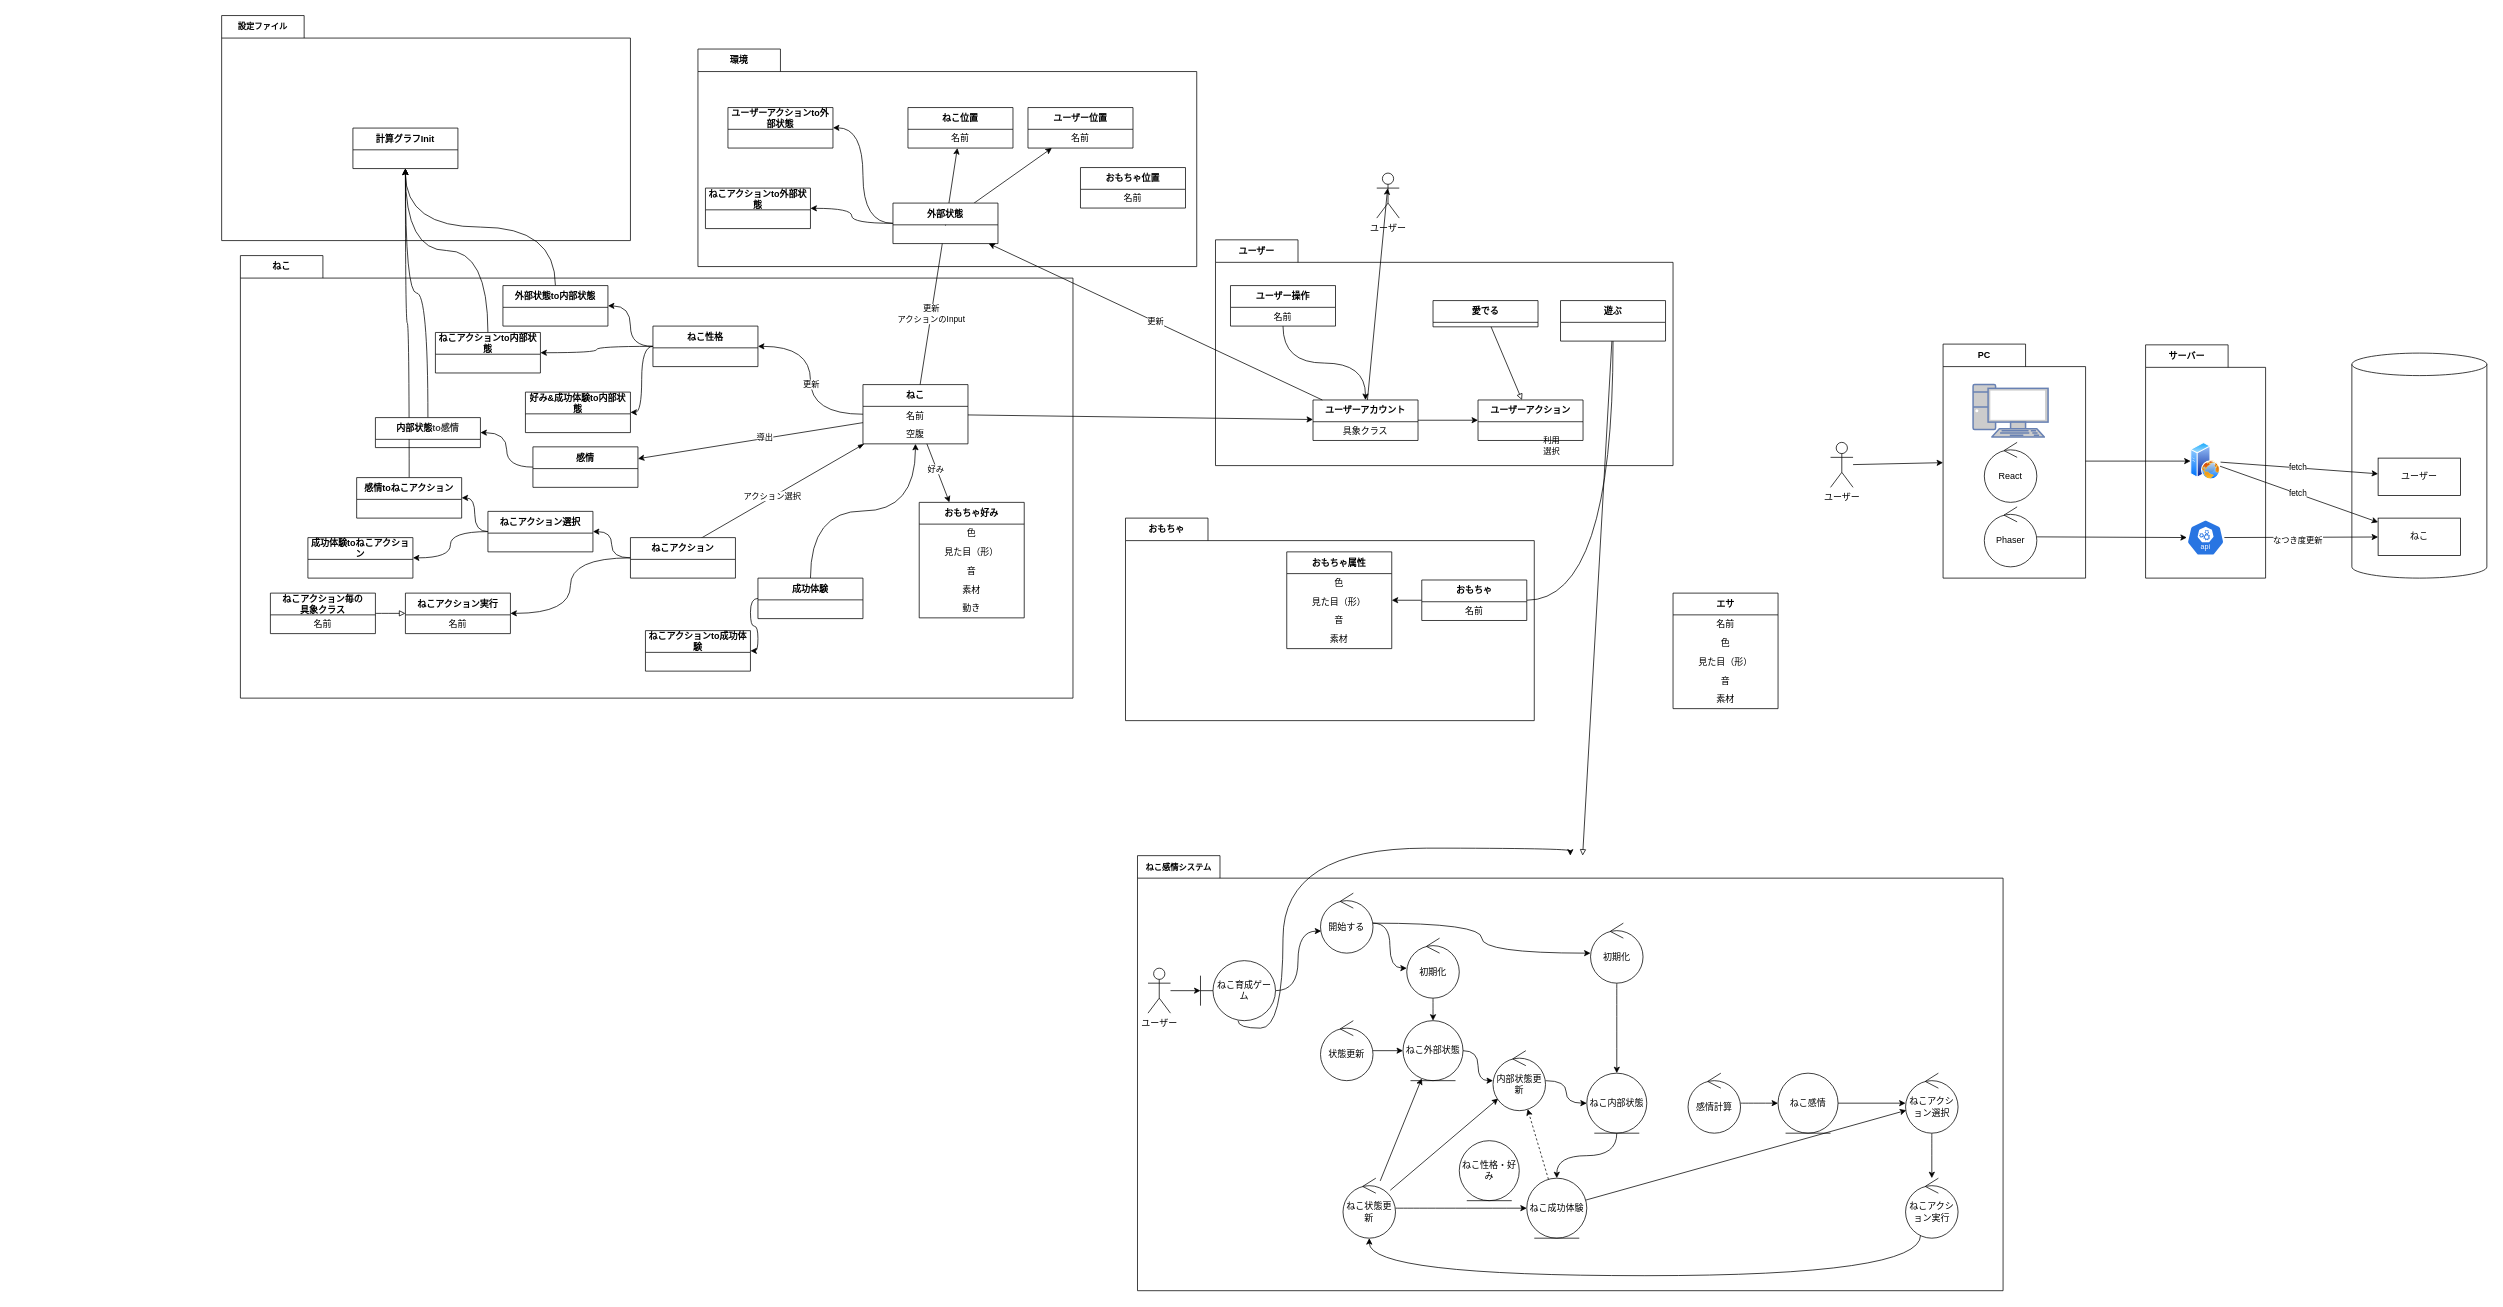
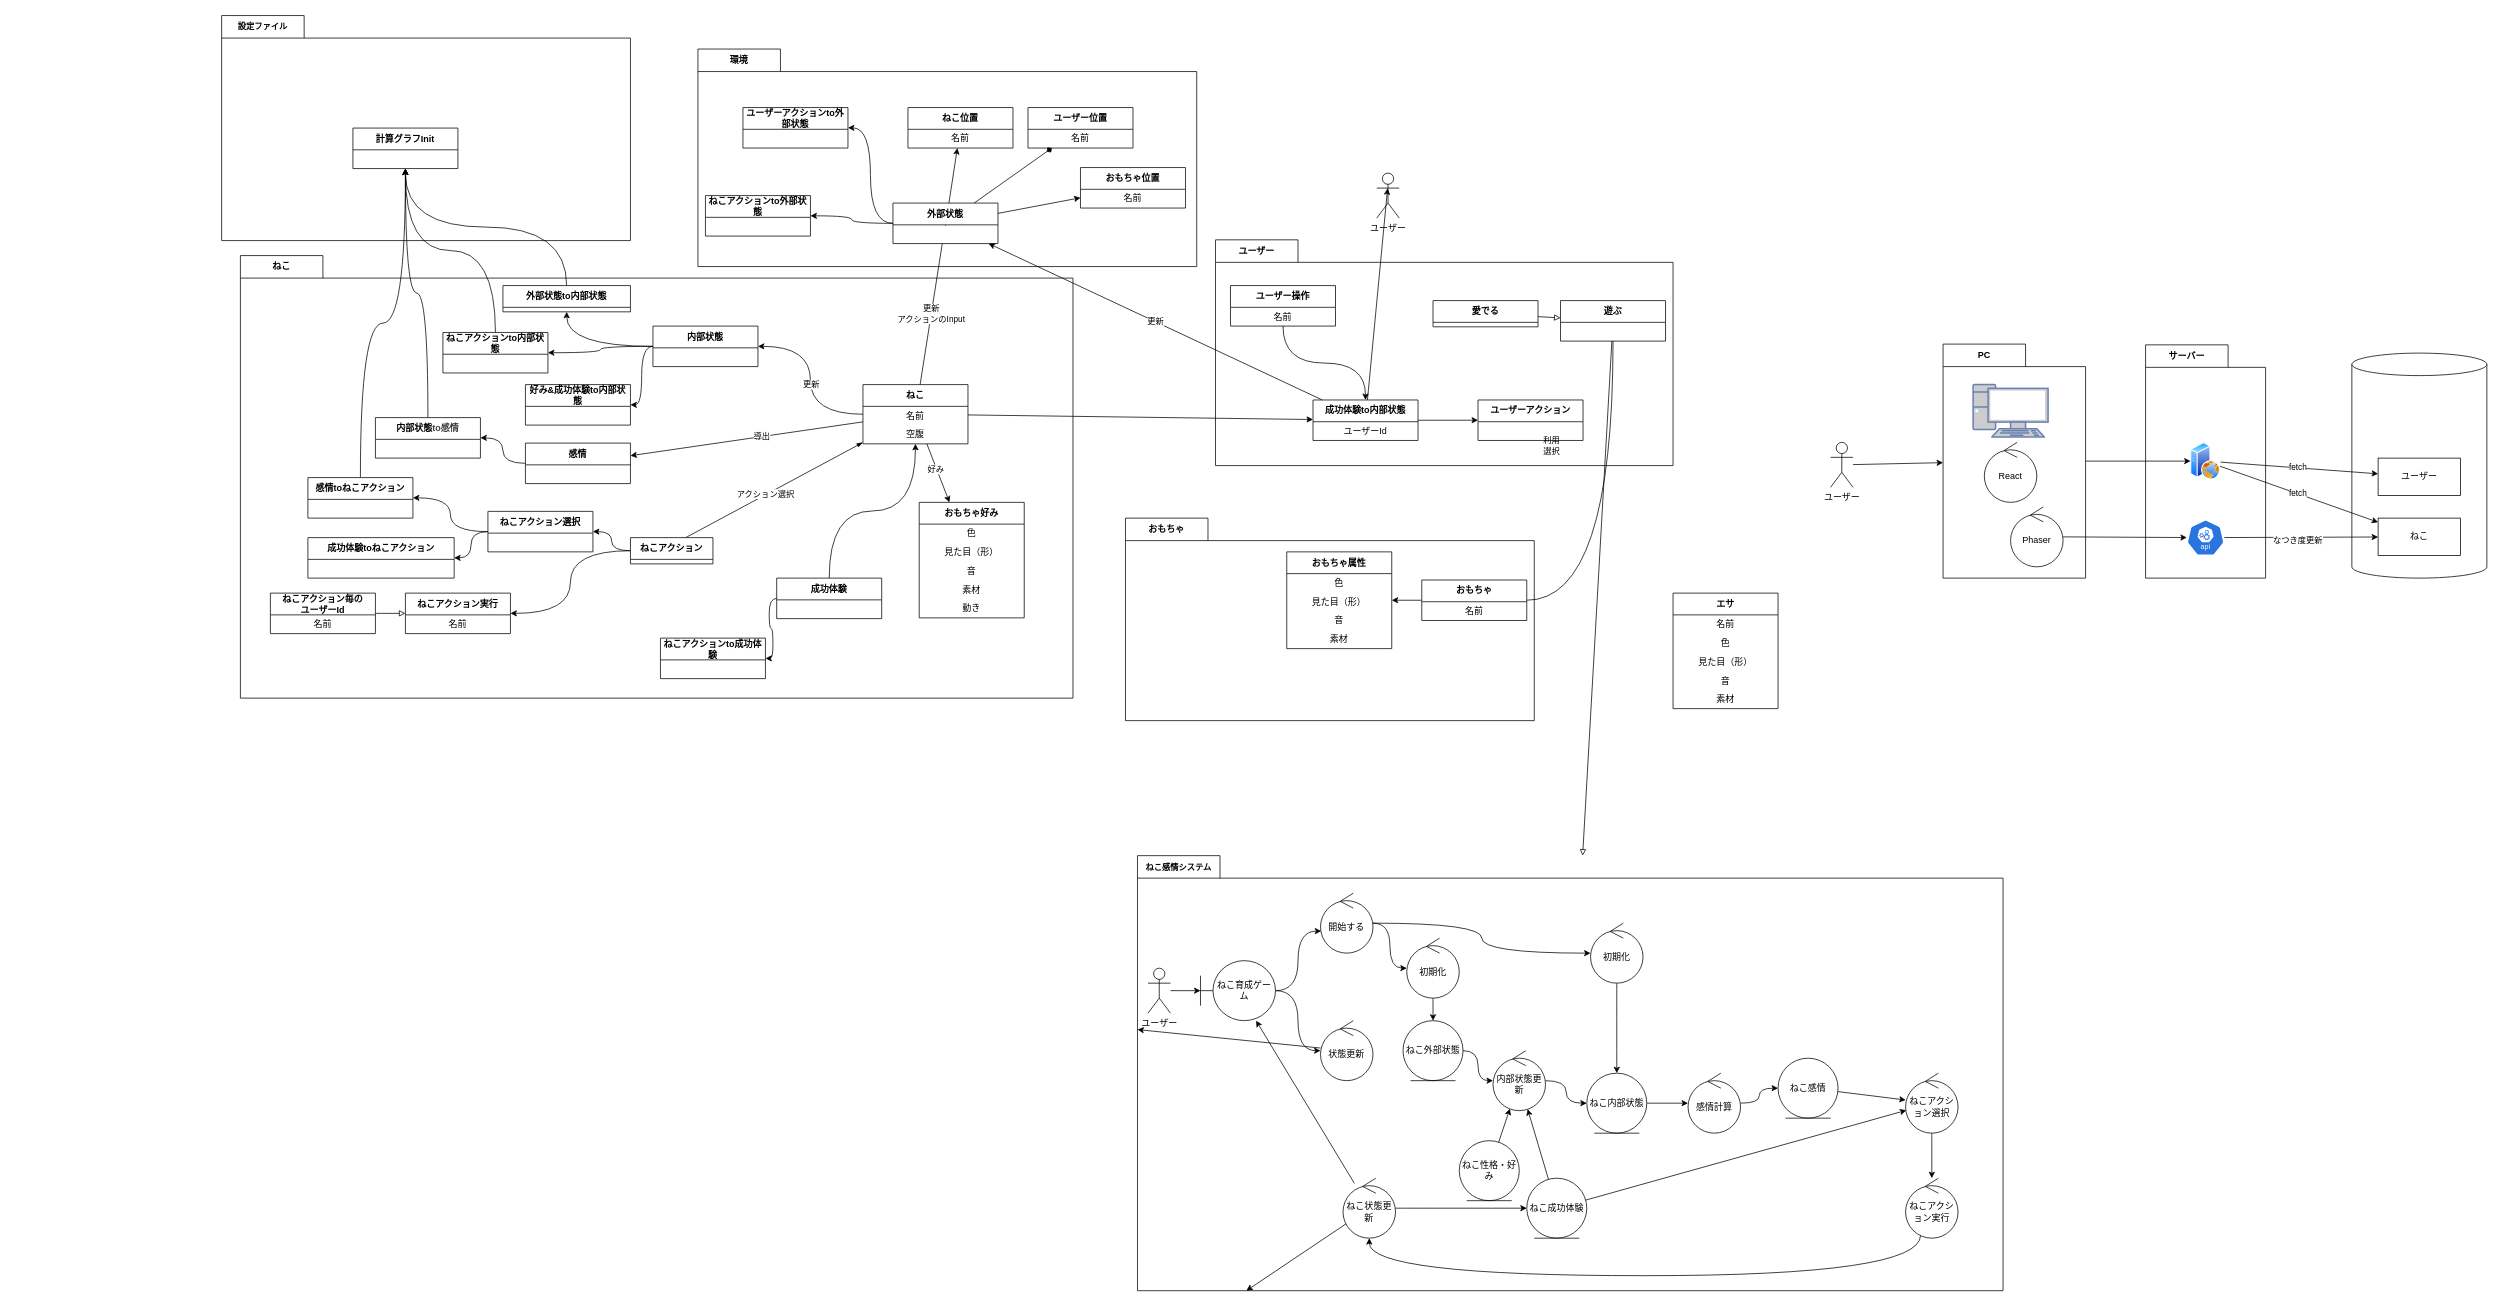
(780, 128) -> (795, 128)
(1047, 151) -> (1046, 152)
none -> (1037, 206)
(758, 208) -> (758, 216)
(555, 306) -> (567, 299)
(705, 337) -> (705, 337)
(488, 353) -> (495, 353)
(1505, 361) -> (1546, 317)
(1365, 411) -> (1365, 411)
(578, 412) -> (578, 405)
(1365, 431) -> (1365, 431)
(428, 432) -> (428, 438)
(585, 467) -> (578, 463)
(409, 498) -> (360, 498)
(2010, 537) -> (2037, 537)
(360, 558) -> (381, 558)
(683, 558) -> (672, 551)
(810, 598) -> (829, 598)
(323, 604) -> (323, 604)
(698, 651) -> (713, 658)
(1334, 863) -> (1298, 1023)
(1385, 1050) -> (1232, 1039)
(1808, 1103) -> (1808, 1088)
none -> (1503, 1127)
(1400, 1132) -> (1298, 1256)
(1442, 1146) -> (1307, 1104)
(1539, 1146) -> (1539, 1146)
(1587, 1155) -> (1681, 1103)
